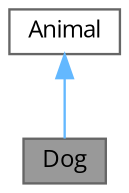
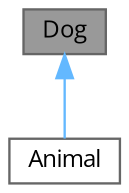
(65, 108) -> (65, 108)
